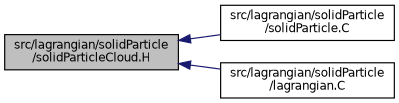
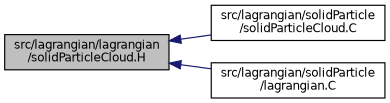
(307, 23) -> (298, 23)
(92, 52) -> (87, 52)
